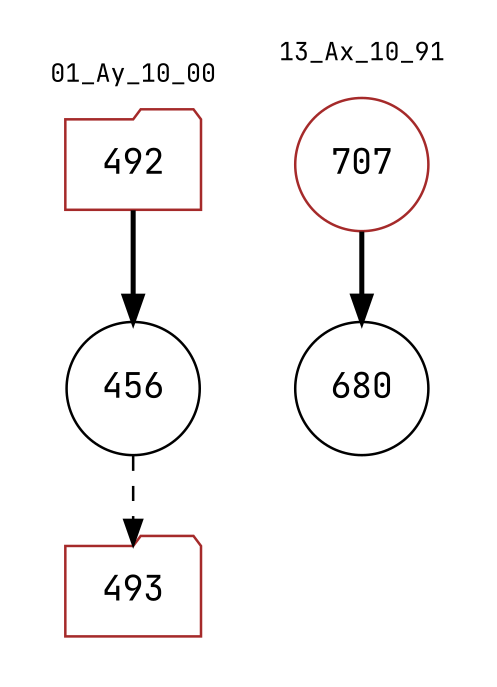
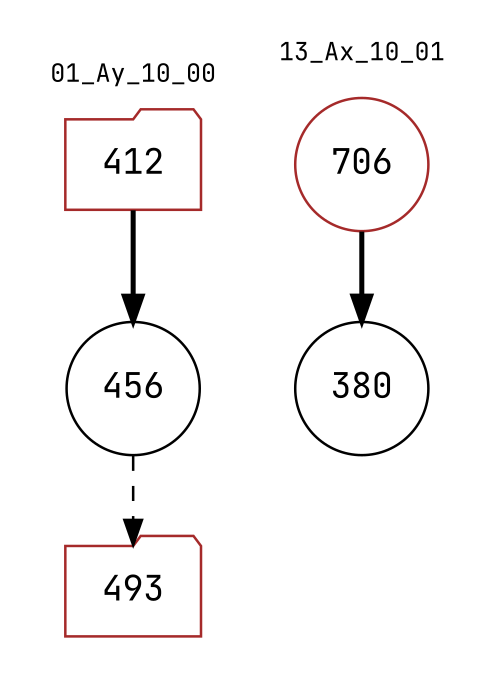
(363, 54) -> (363, 54)
(133, 165) -> (133, 165)
(362, 165) -> (362, 165)
(362, 389) -> (362, 389)
